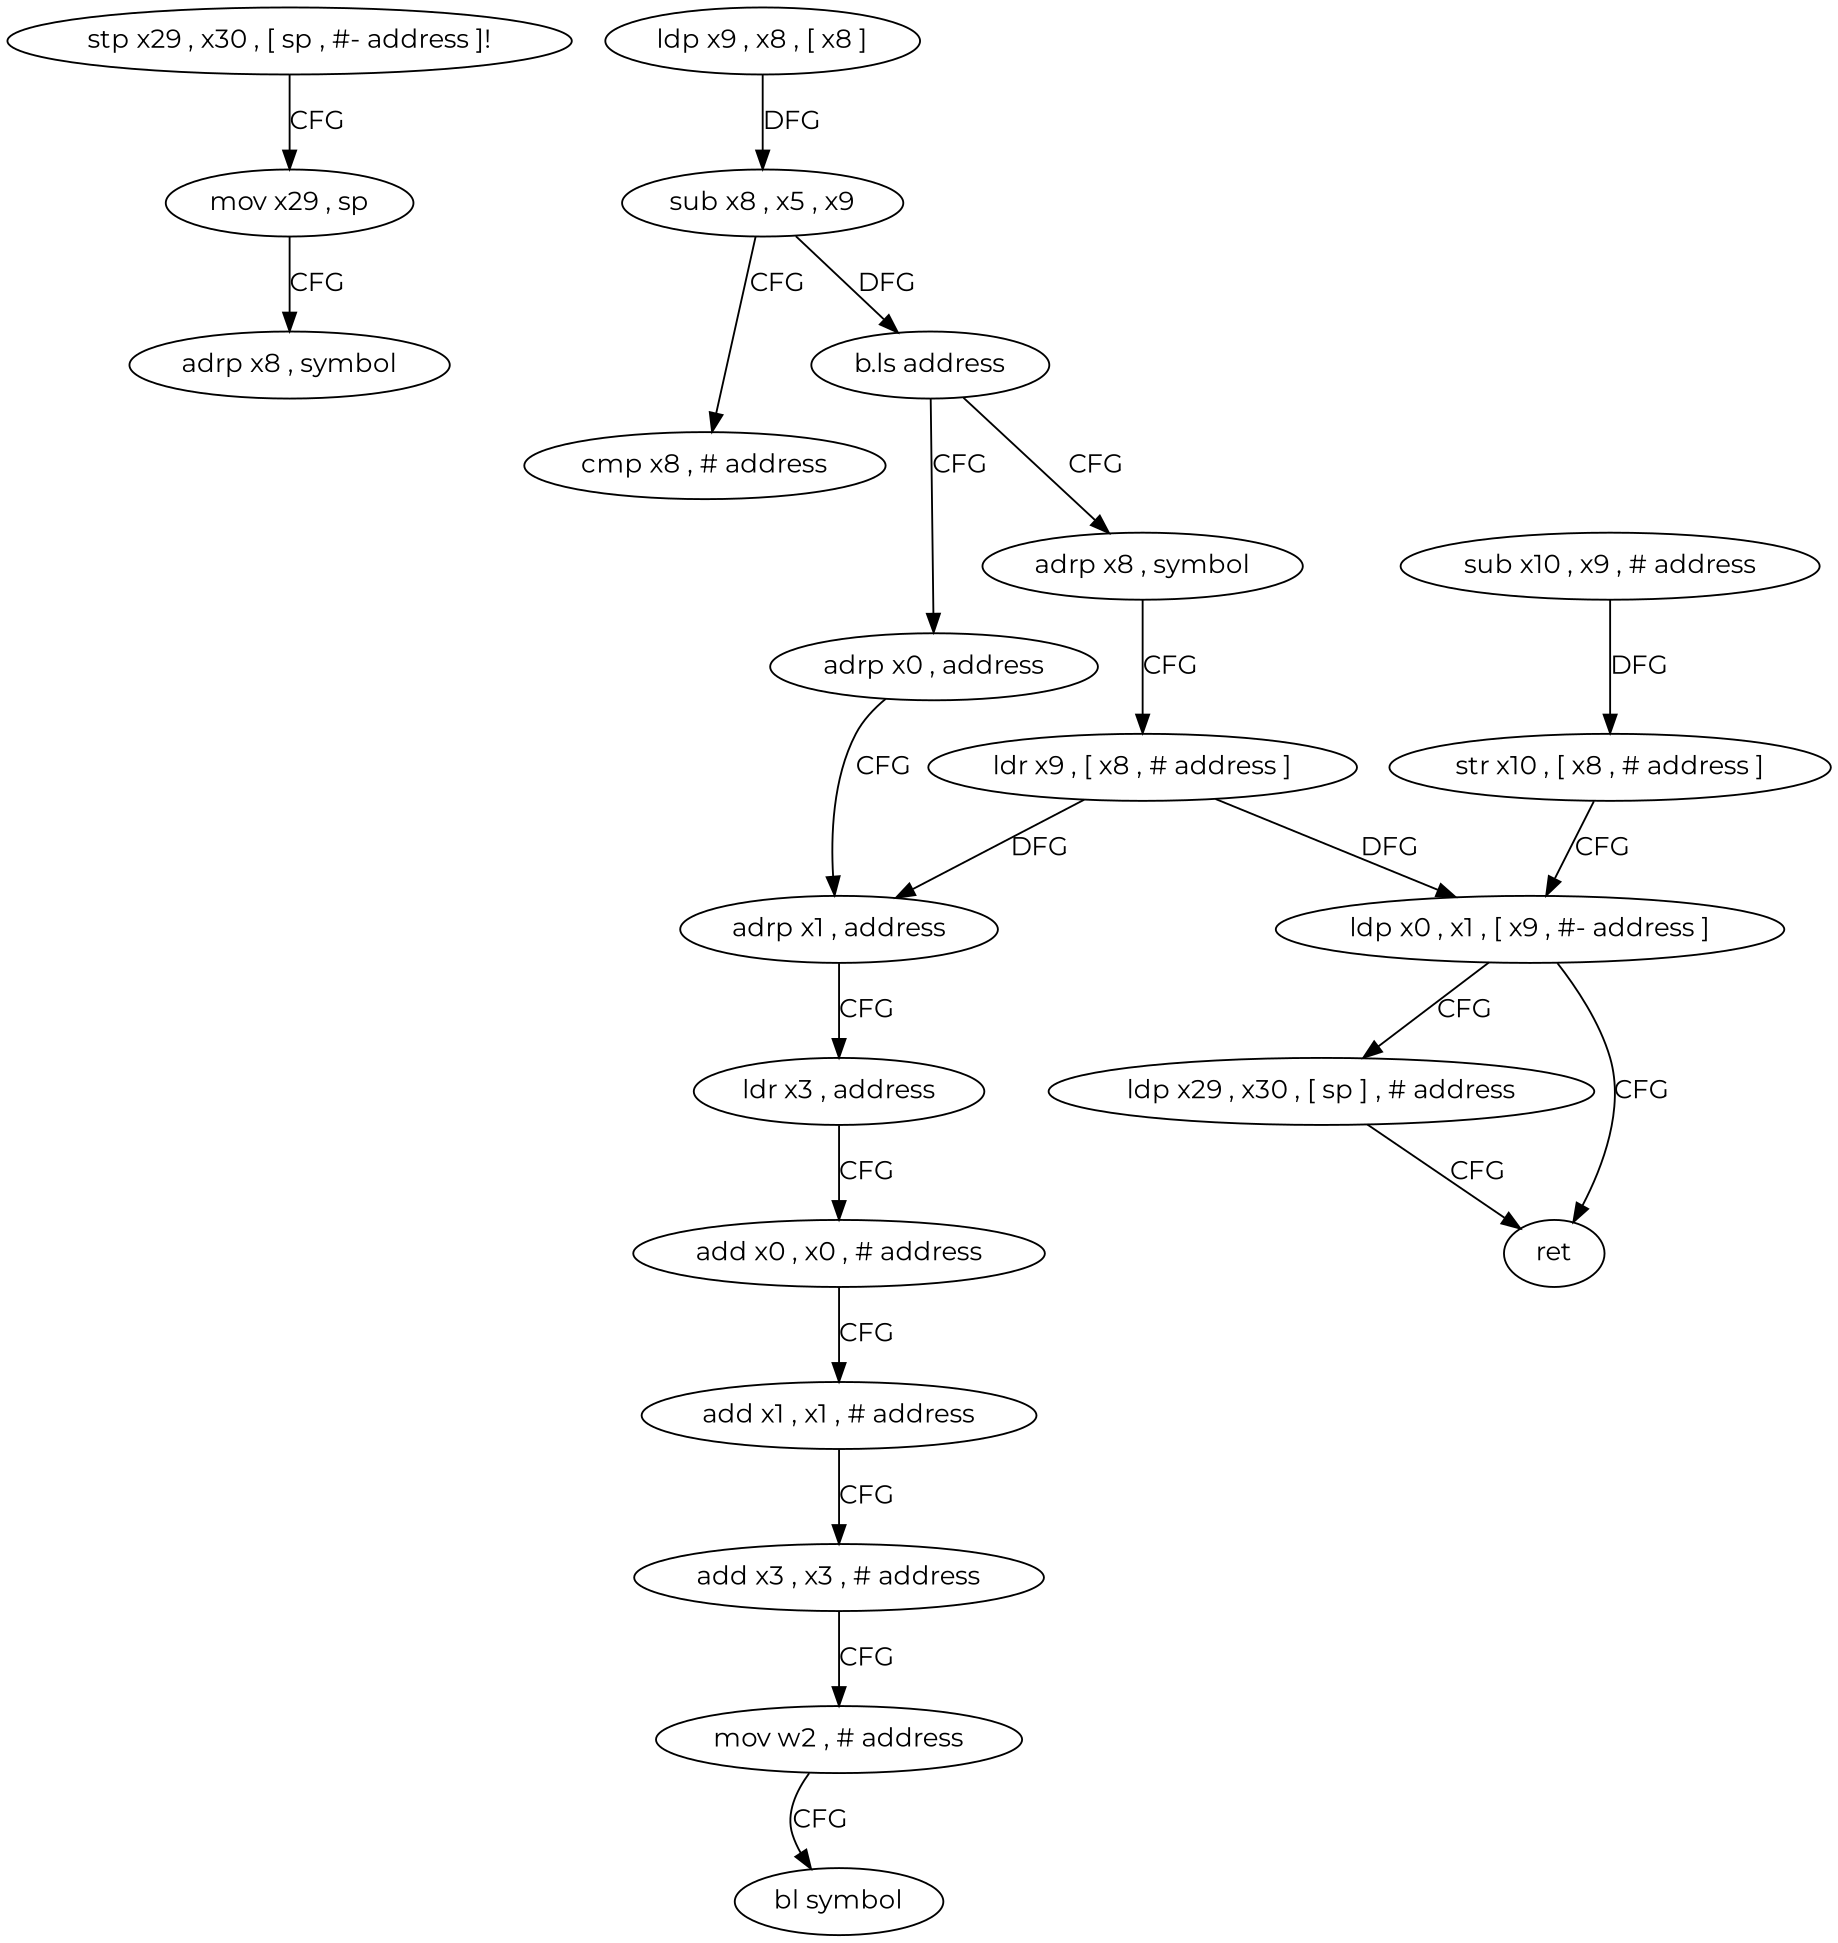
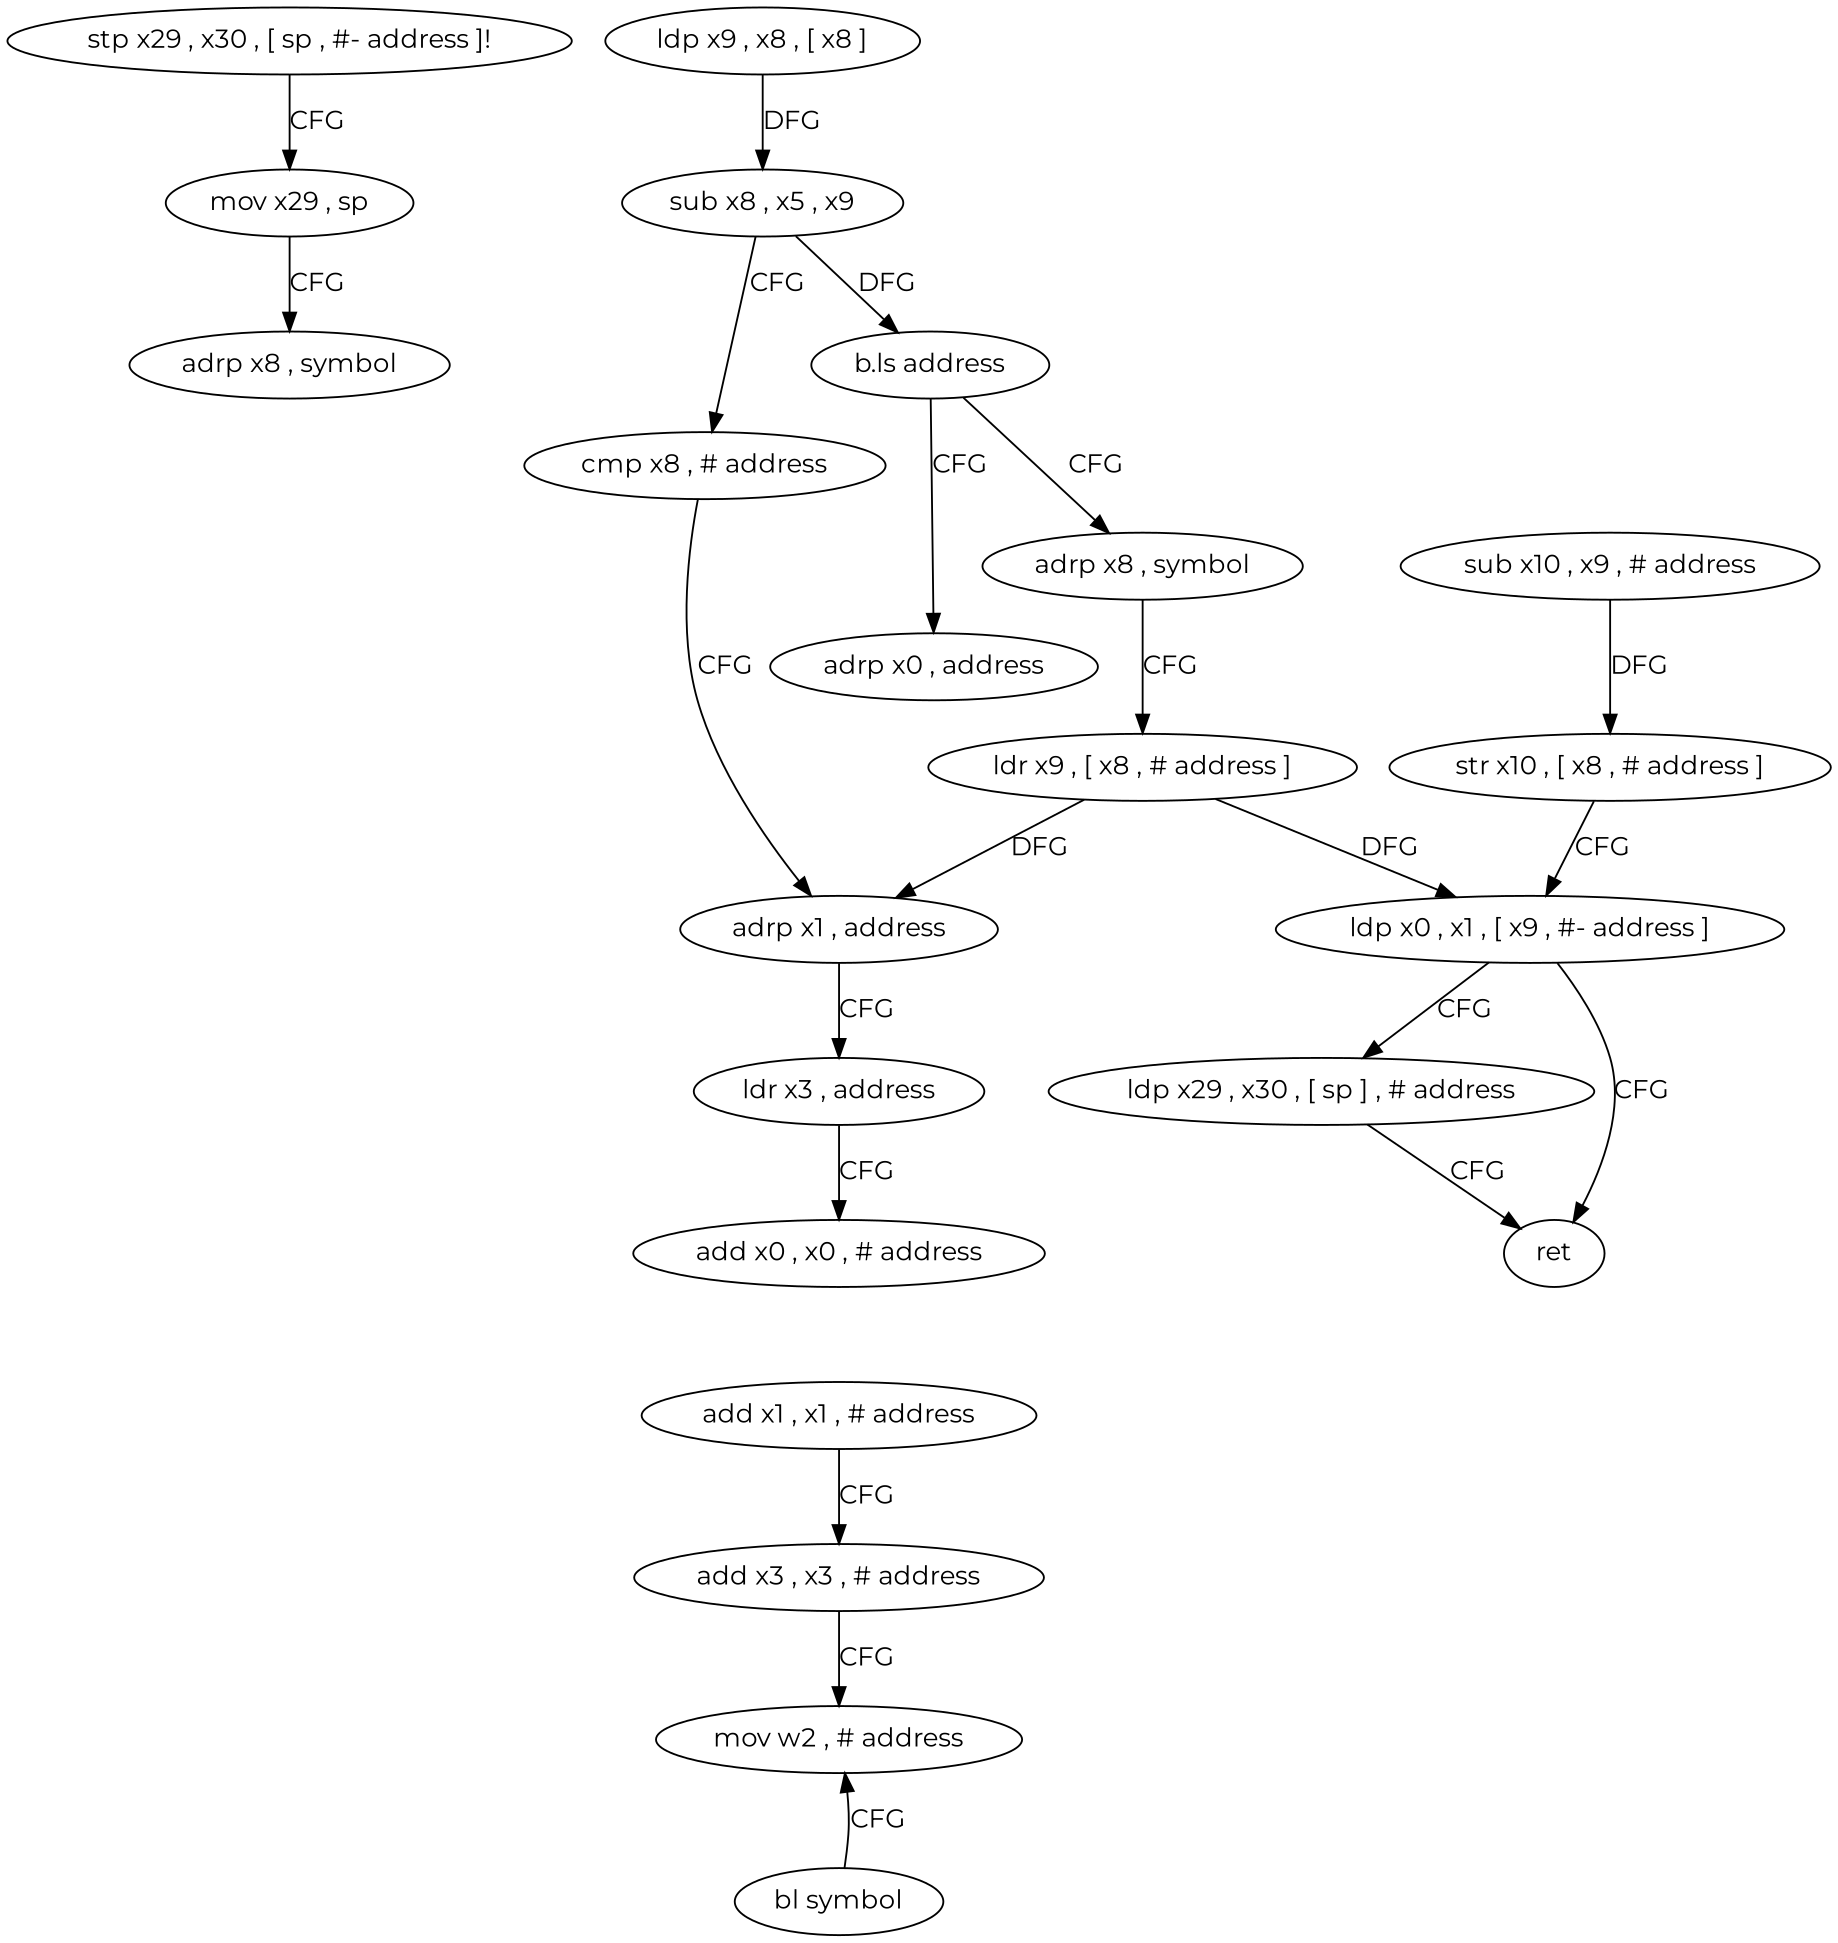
(839, 781) -> (699, 703)
(839, 1325) -> none
(791, 1812) -> (849, 1830)
